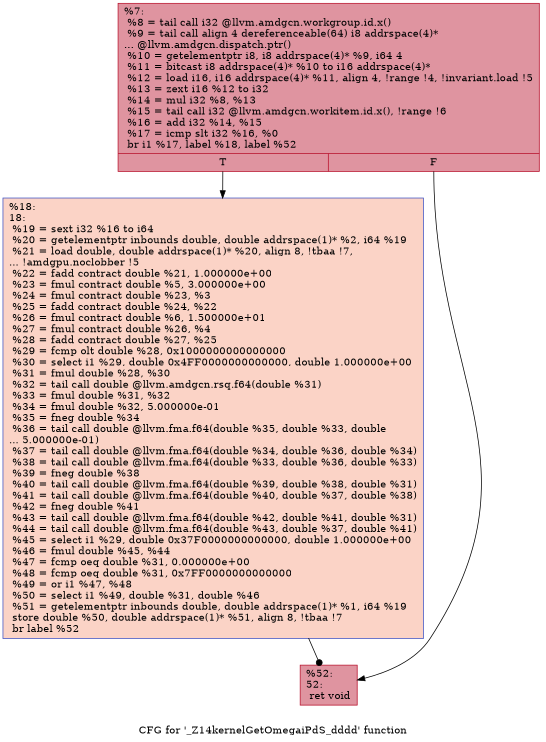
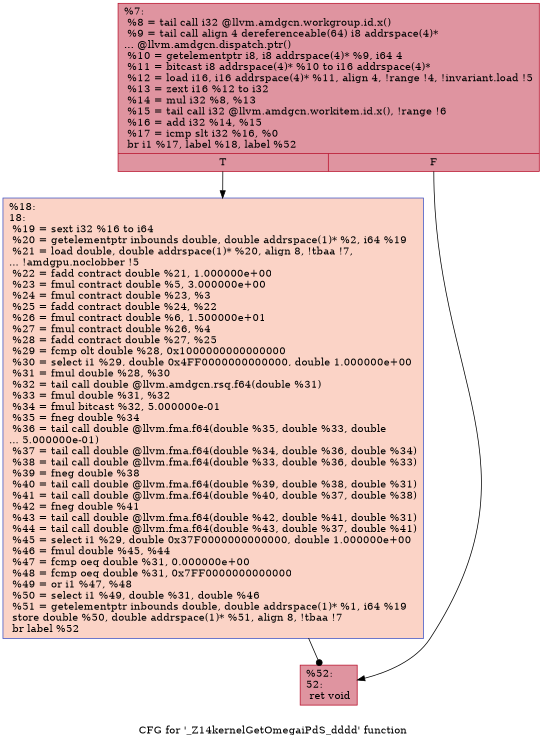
(115, 407) -> (115, 407)
